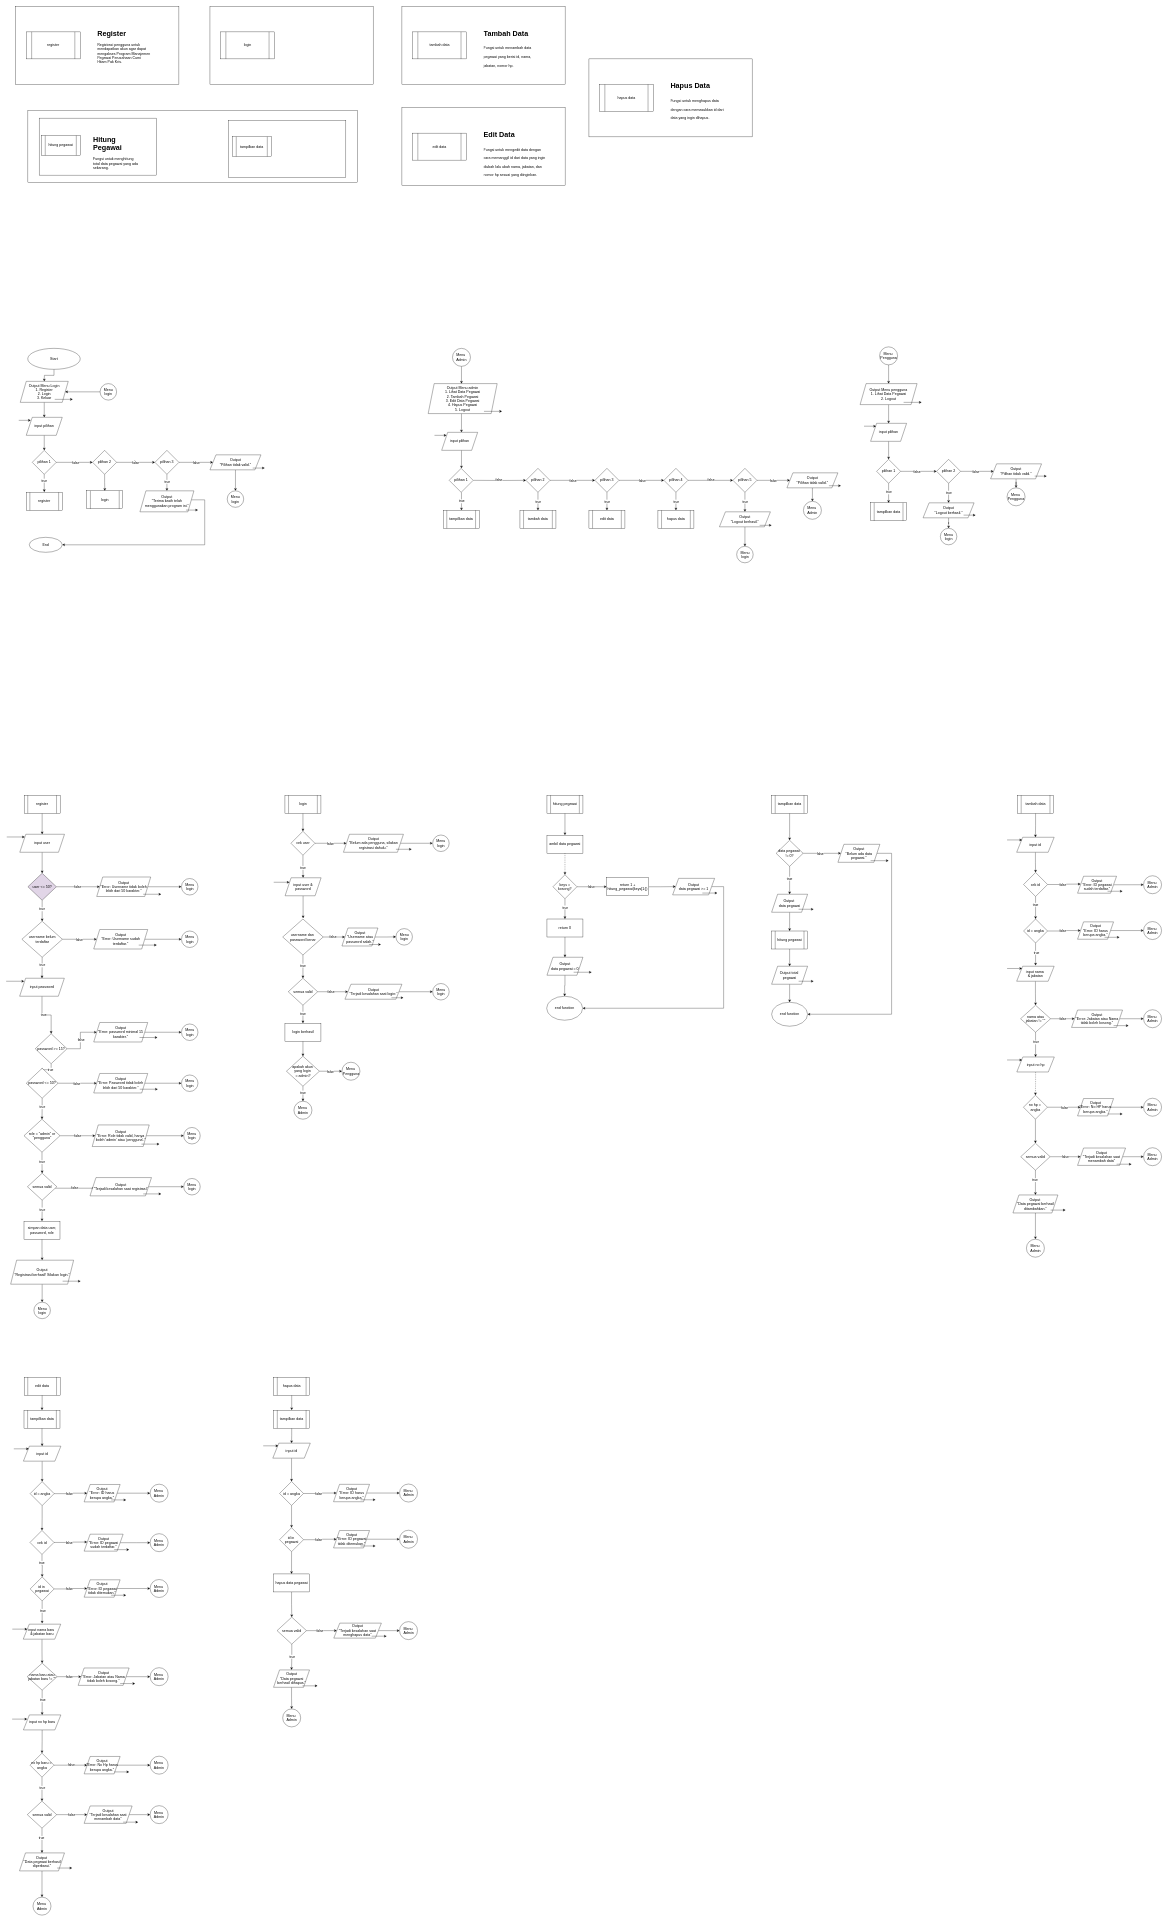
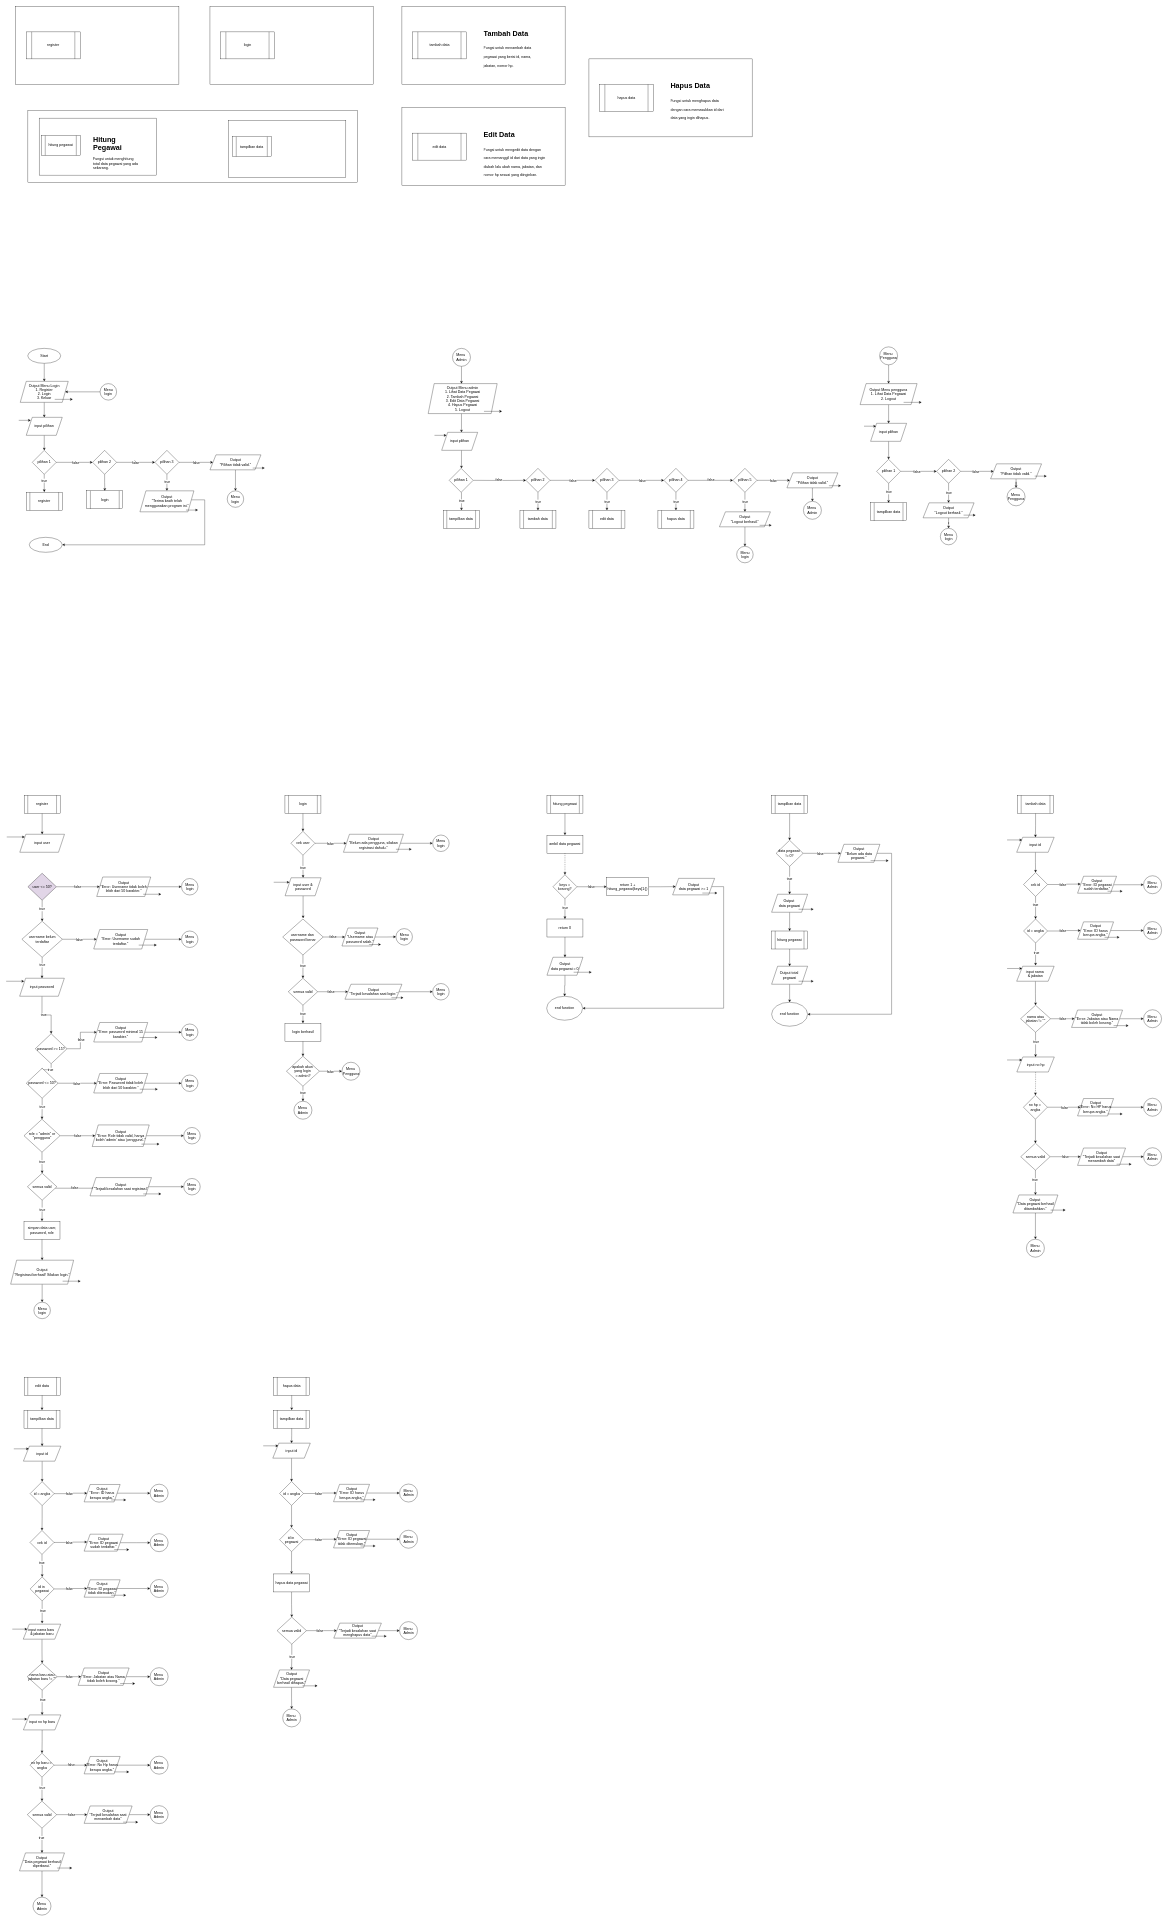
(124, 45) -> none
(54, 359) -> (44, 356)
(42, 870) -> none
